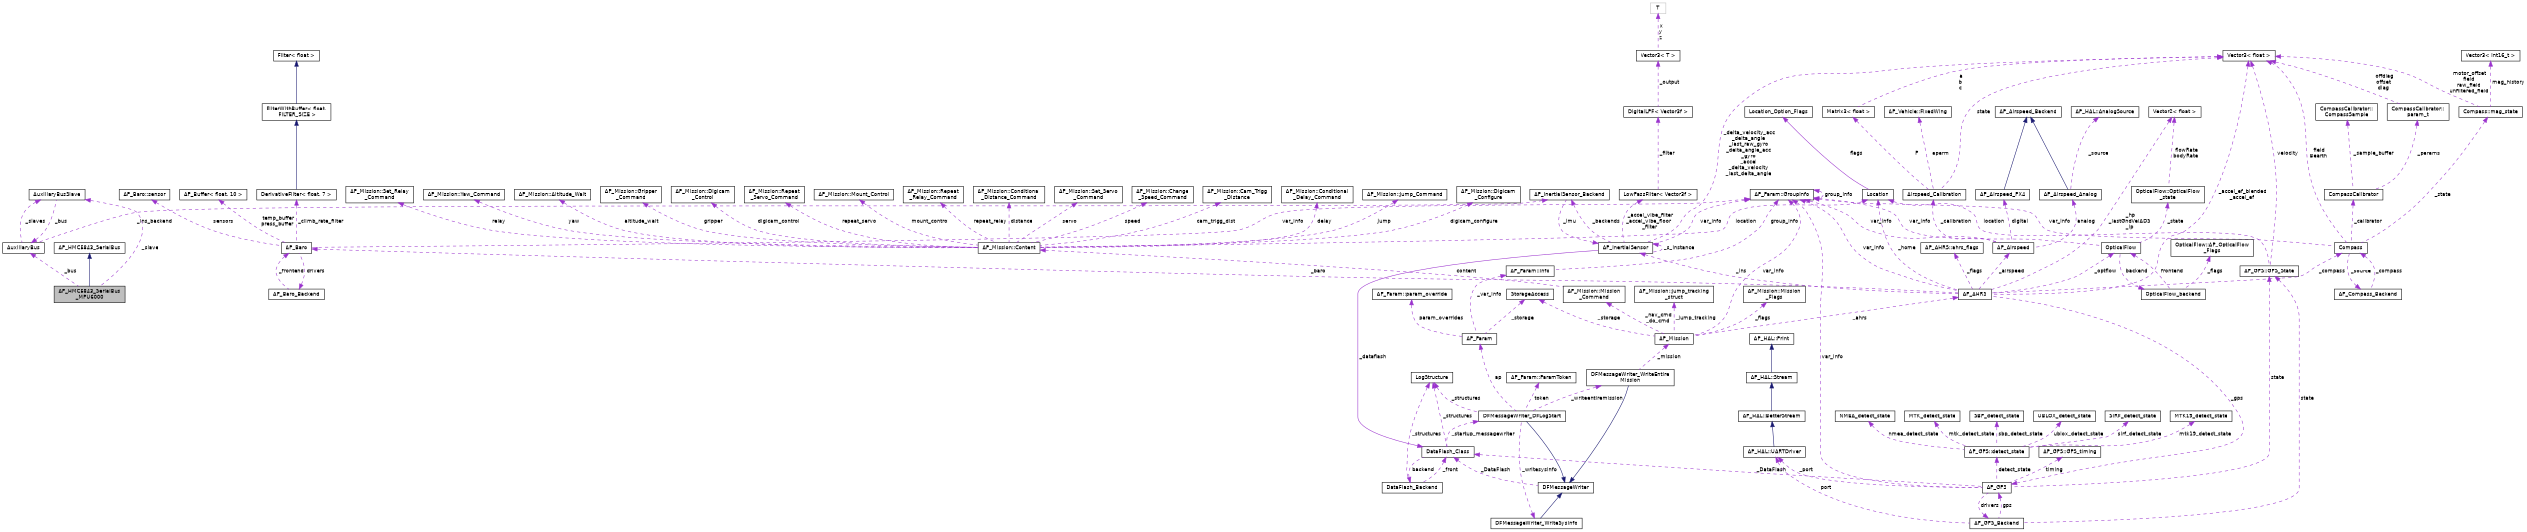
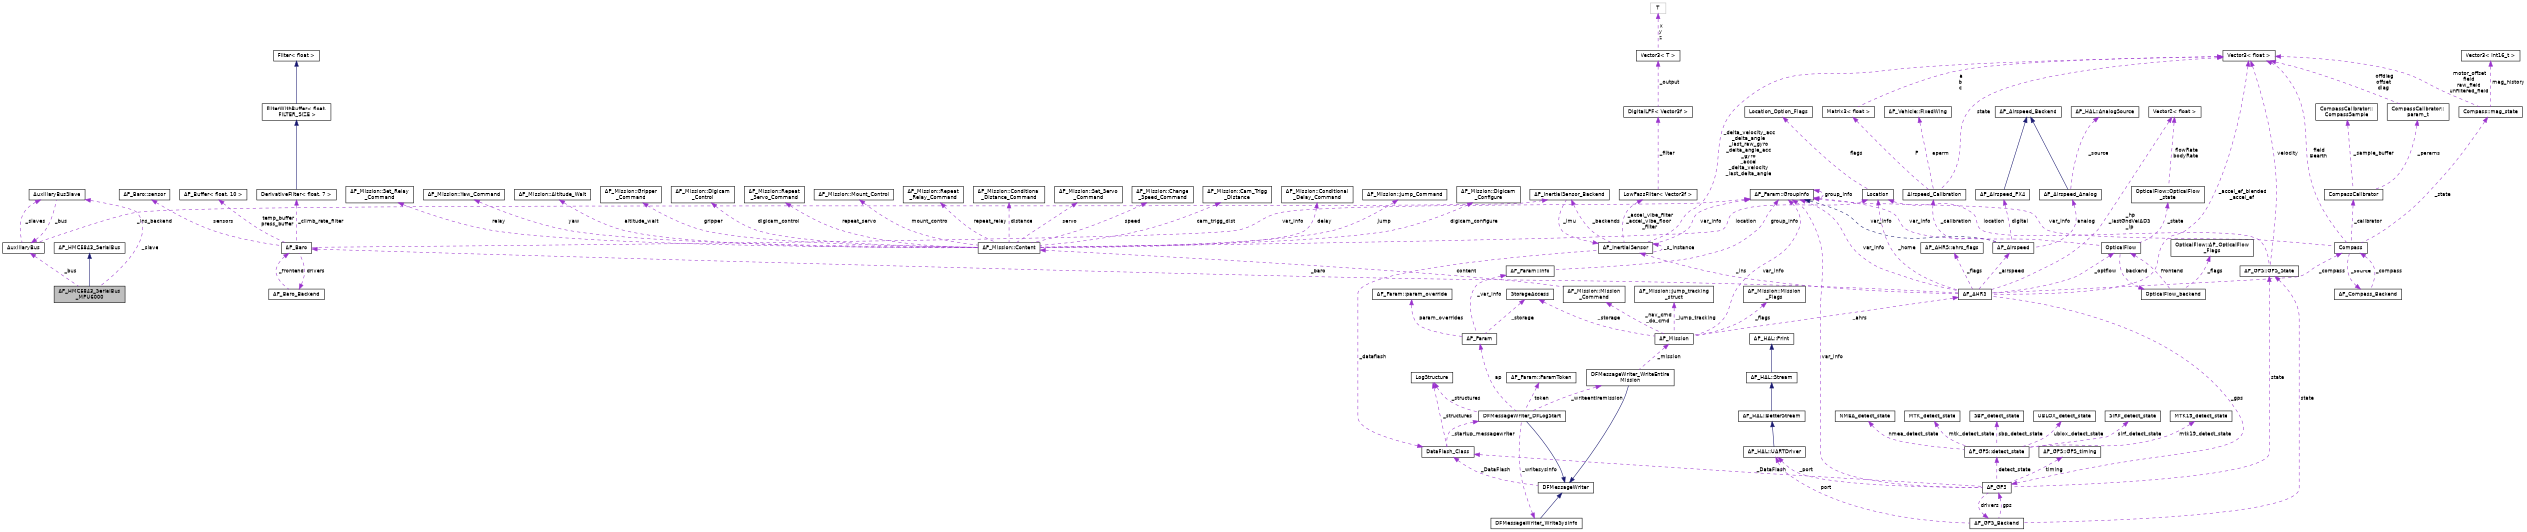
(1826, 158) -> (1826, 158)
(1901, 238) -> (1901, 238)
(1370, 283) -> (1370, 283)
(1412, 488) -> none
